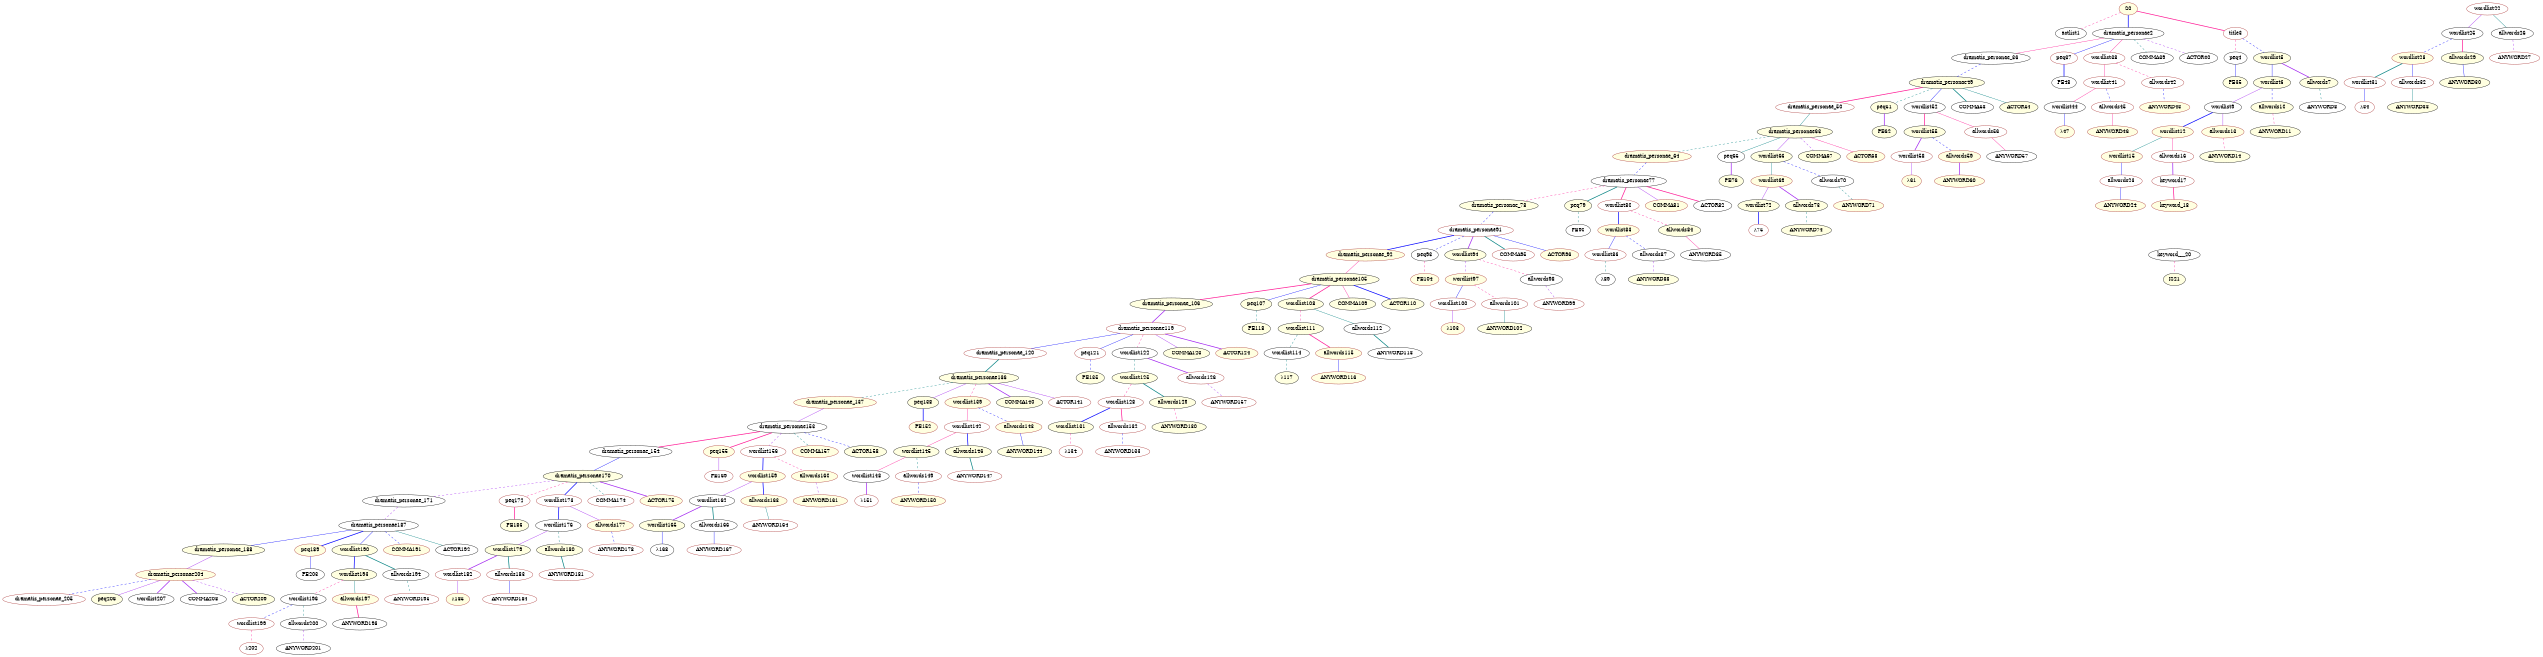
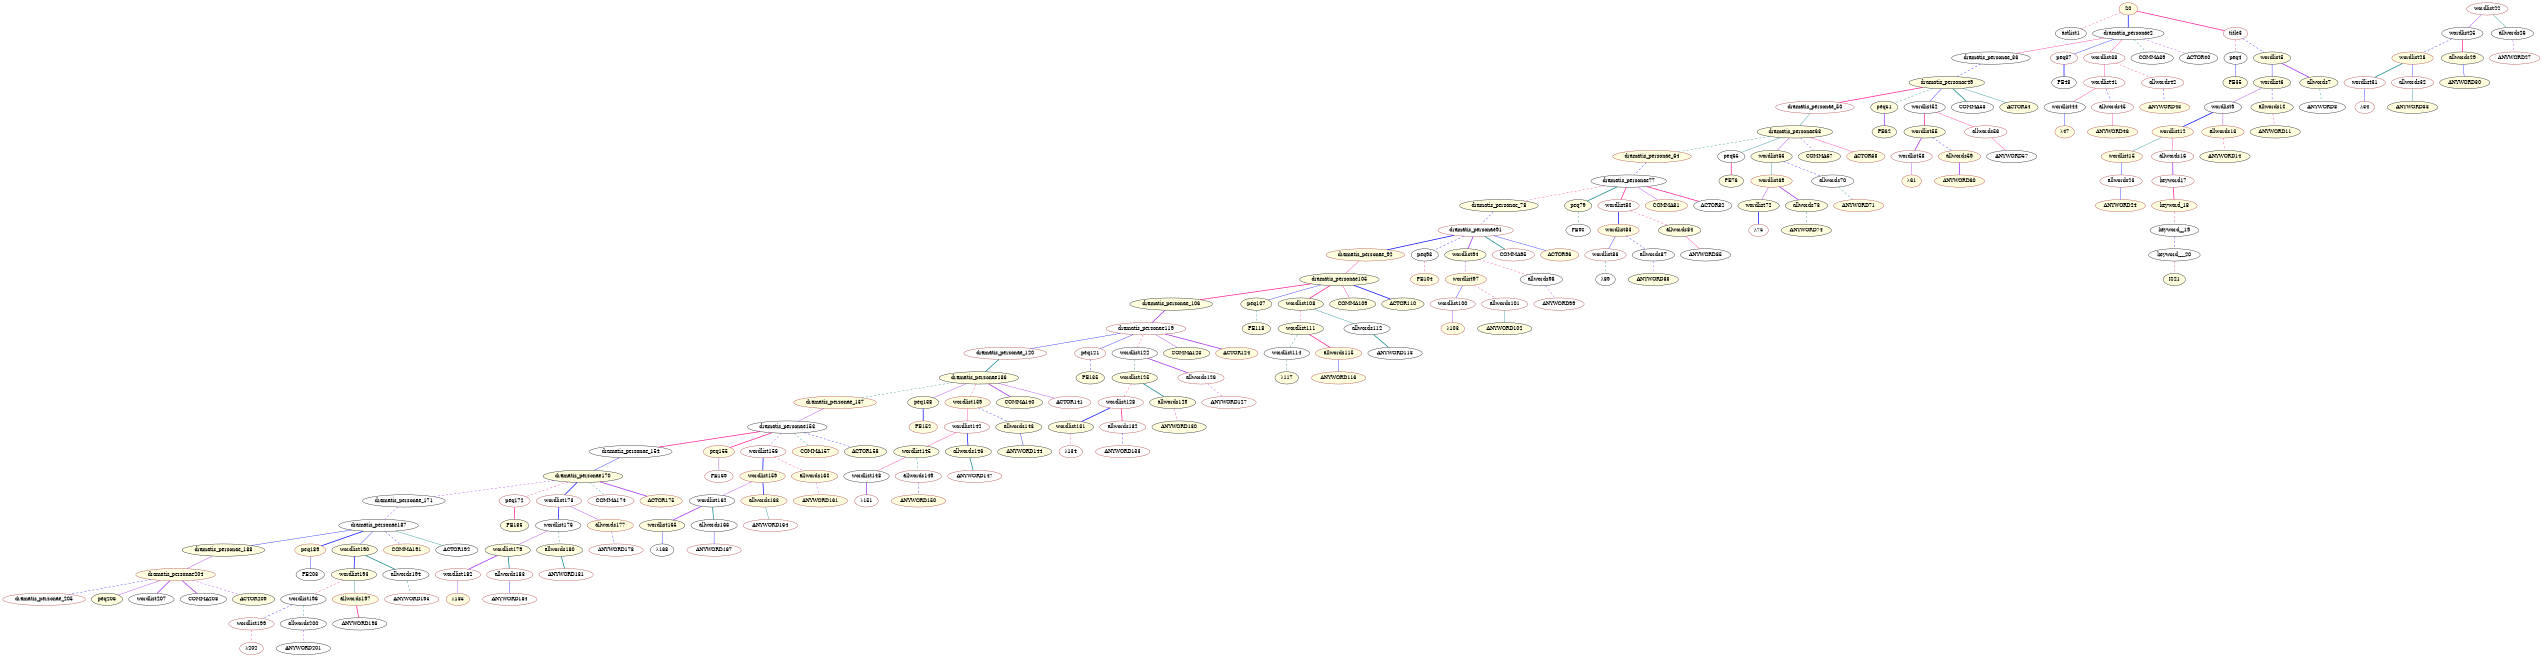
(1731, 169) -> (1731, 169)
none -> (2174, 230)
(1229, 402) -> (1229, 402)
(1019, 427) -> (1019, 427)
